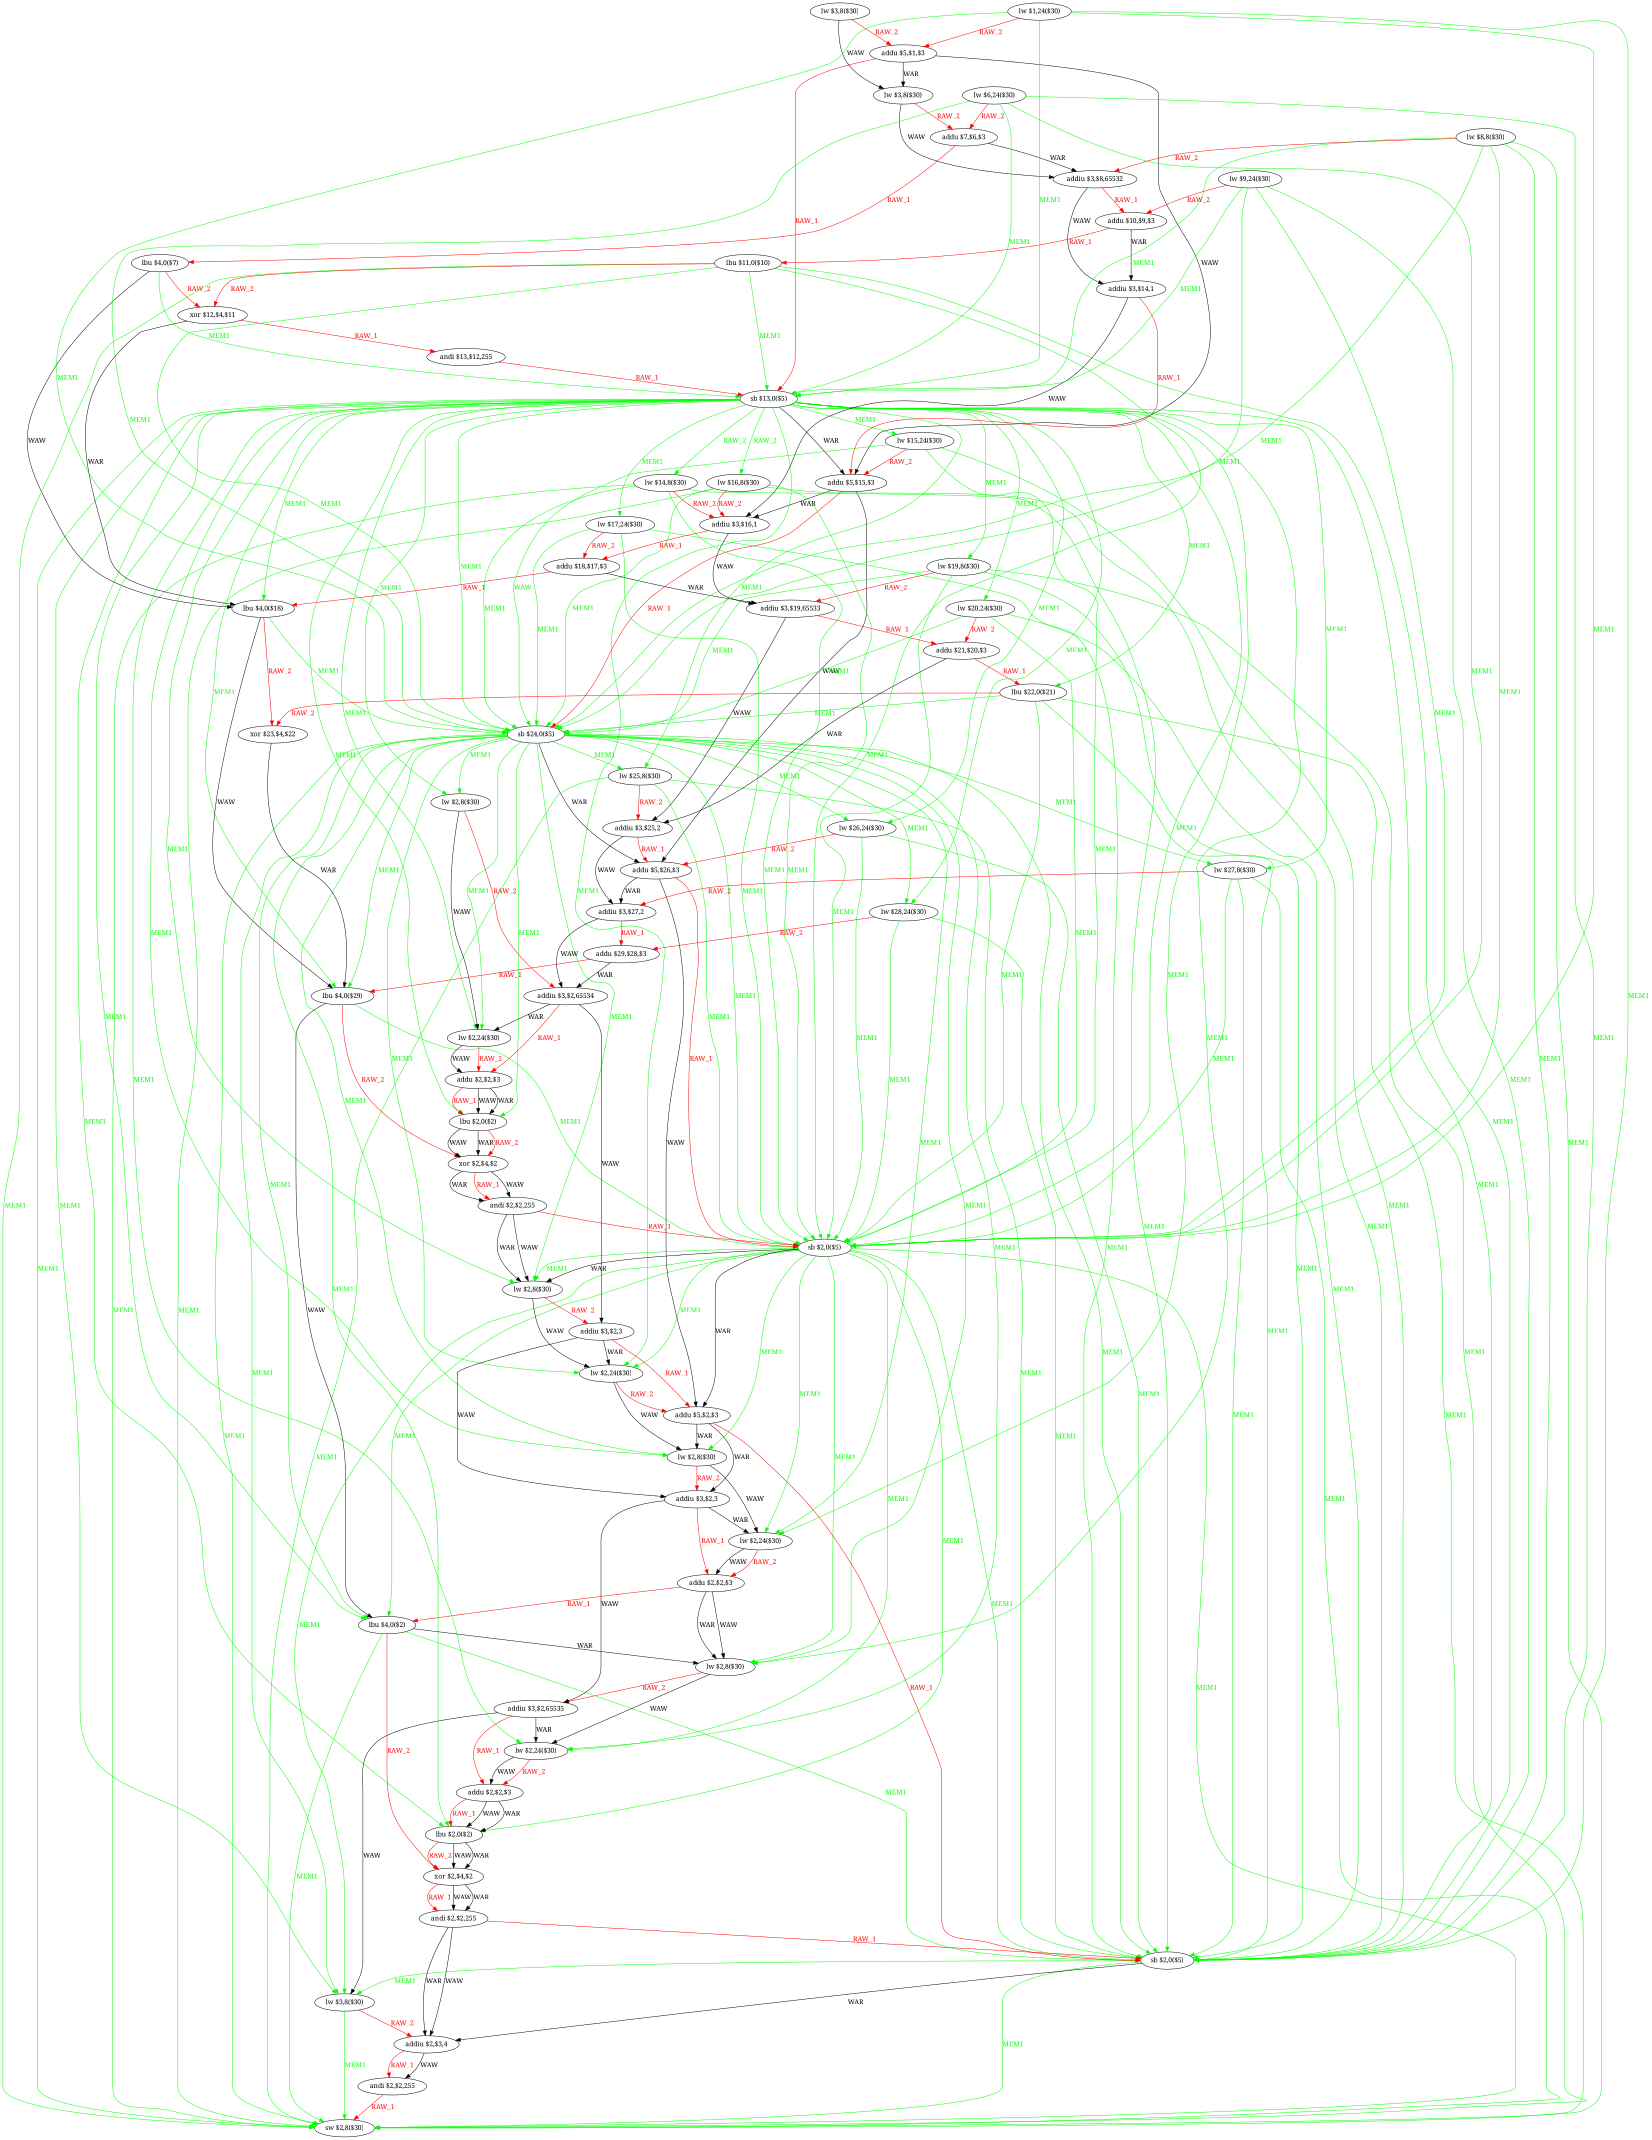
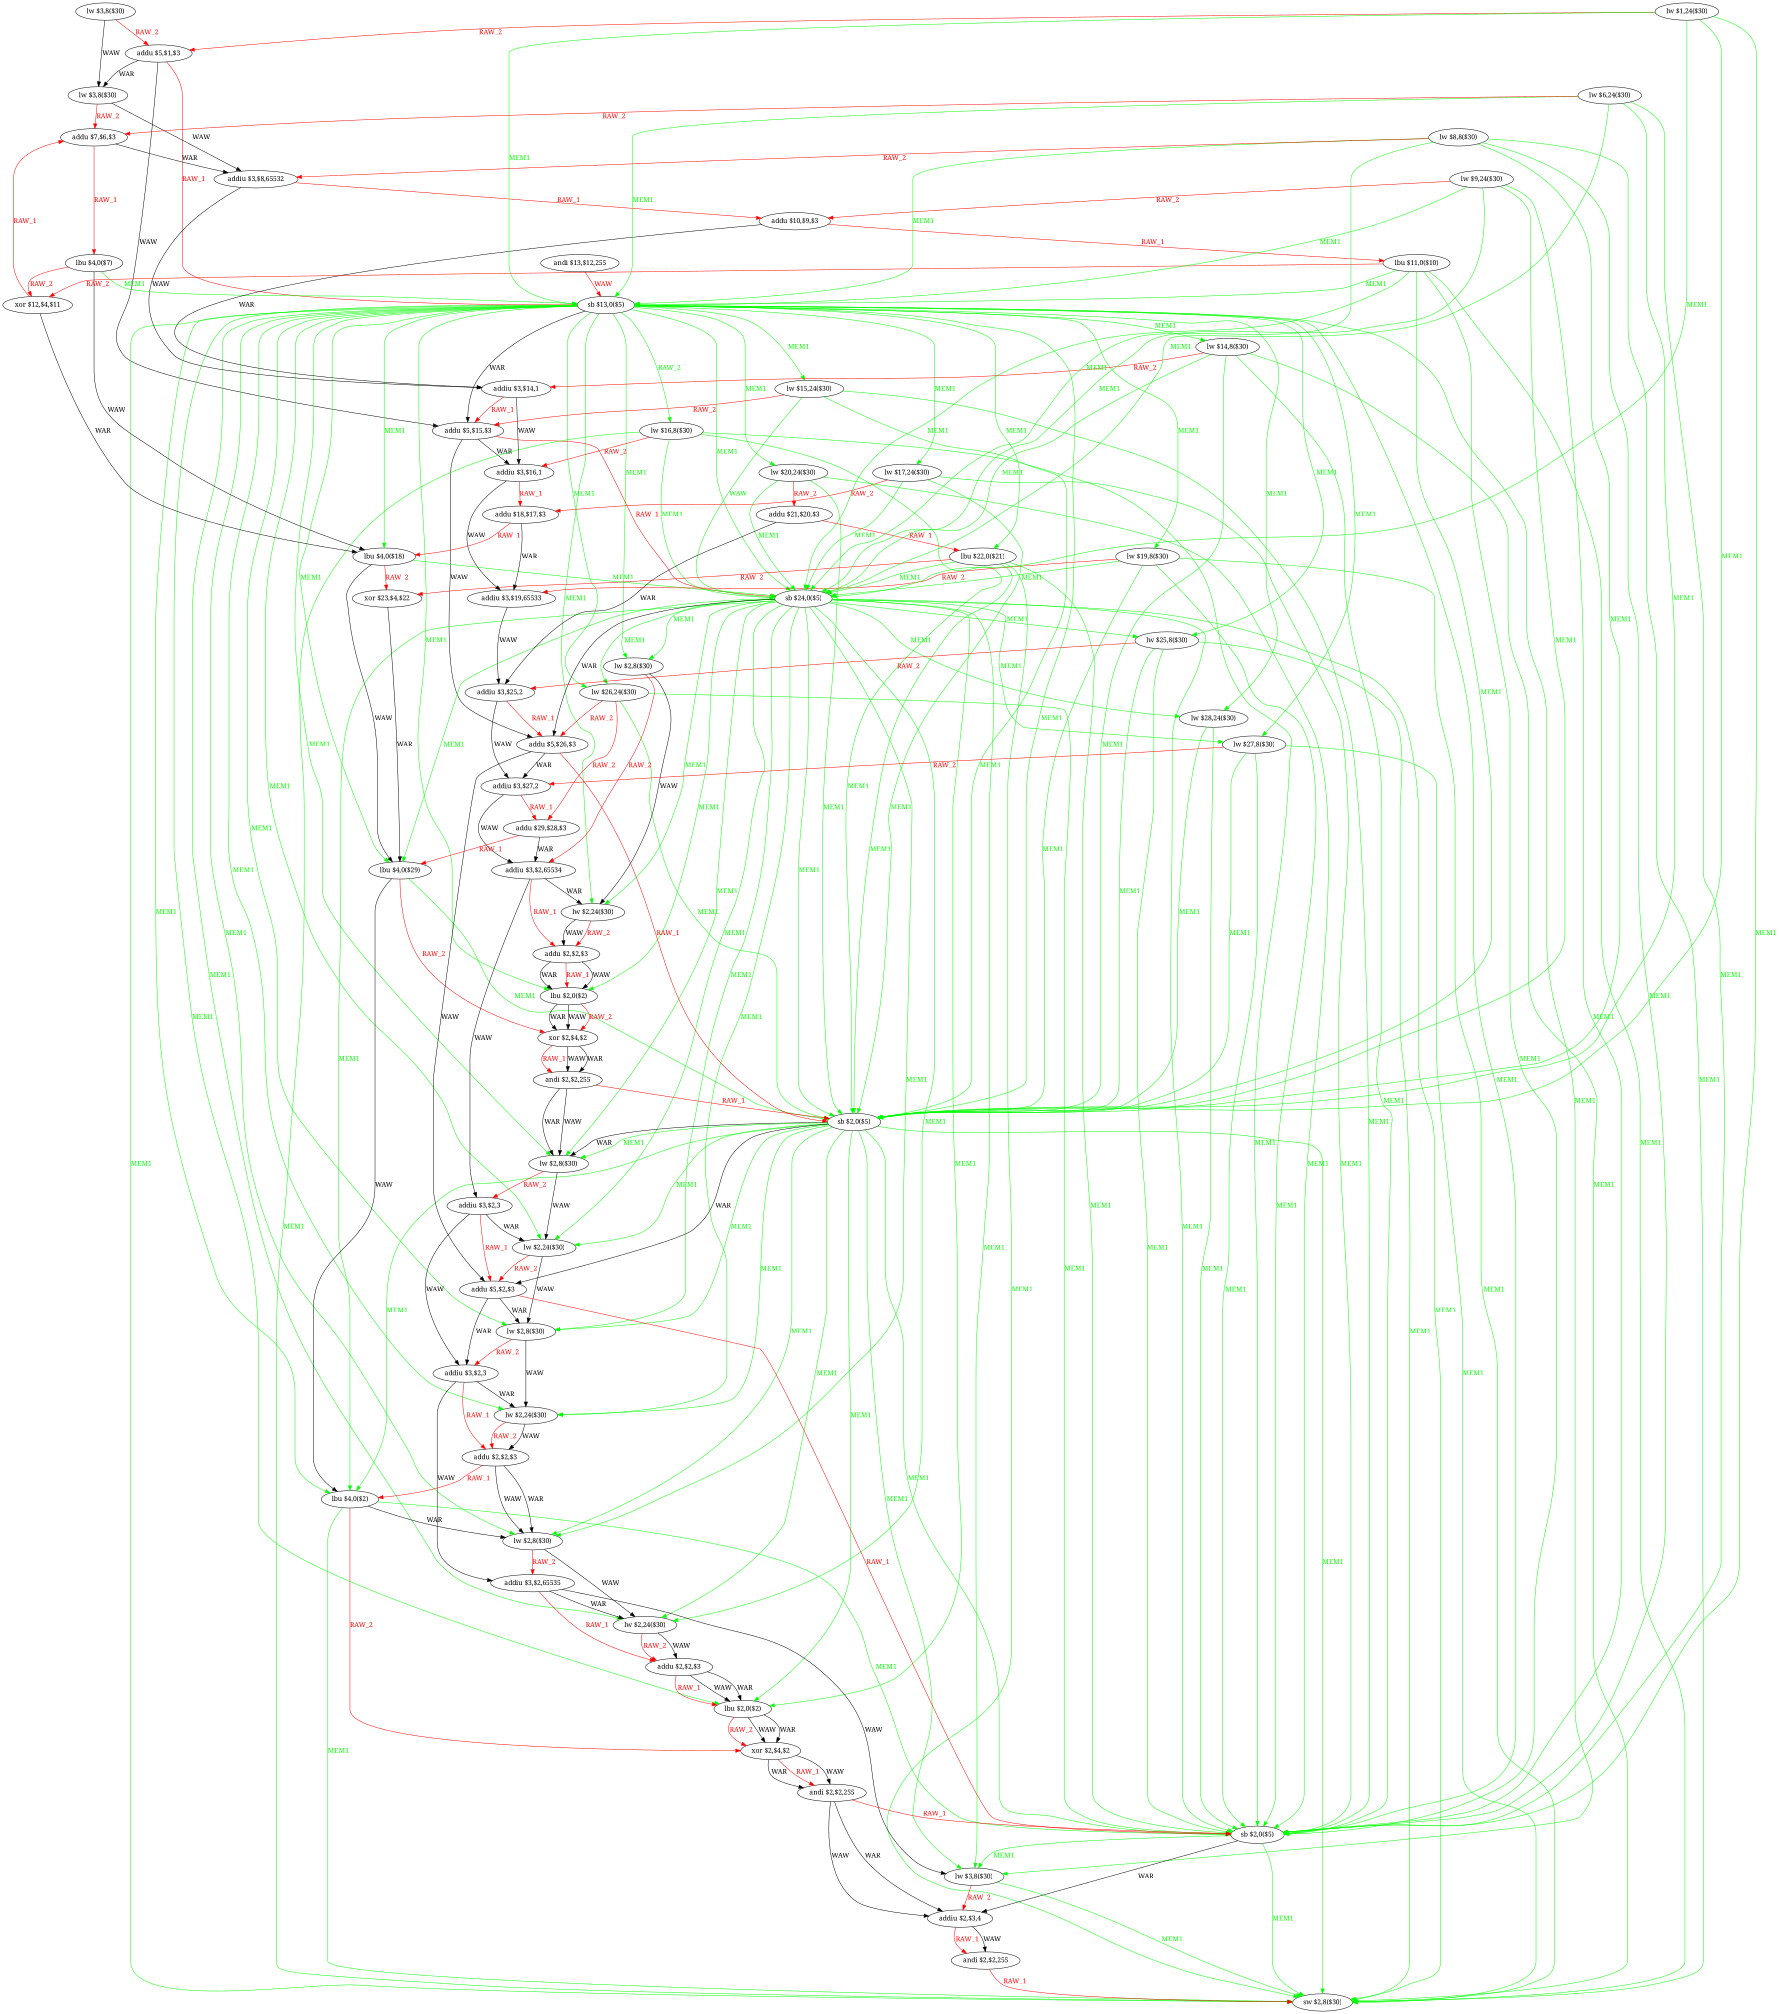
(336, 336) -> (14, 208)
(647, 378) -> (603, 284)
(735, 441) -> (1165, 326)
(690, 506) -> (880, 378)
(877, 630) -> none
(771, 932) -> (594, 761)
